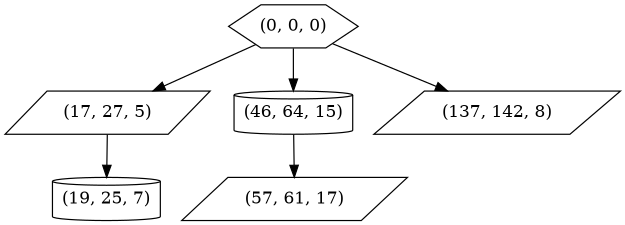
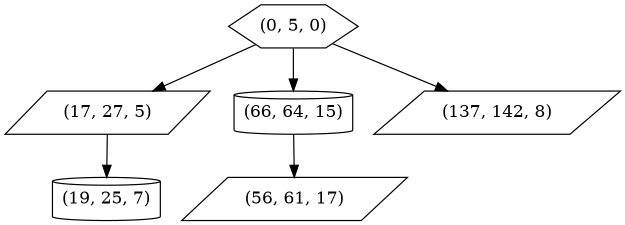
(293, 26) -> (293, 26)
(293, 113) -> (293, 113)
(295, 199) -> (295, 199)
